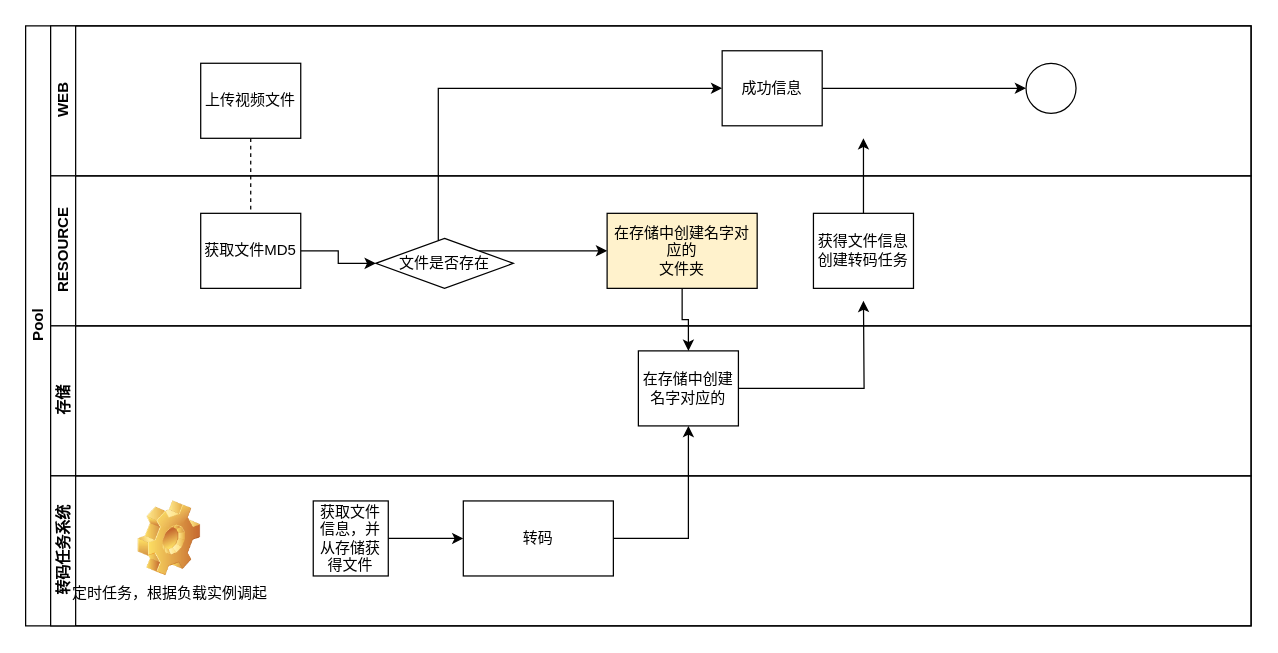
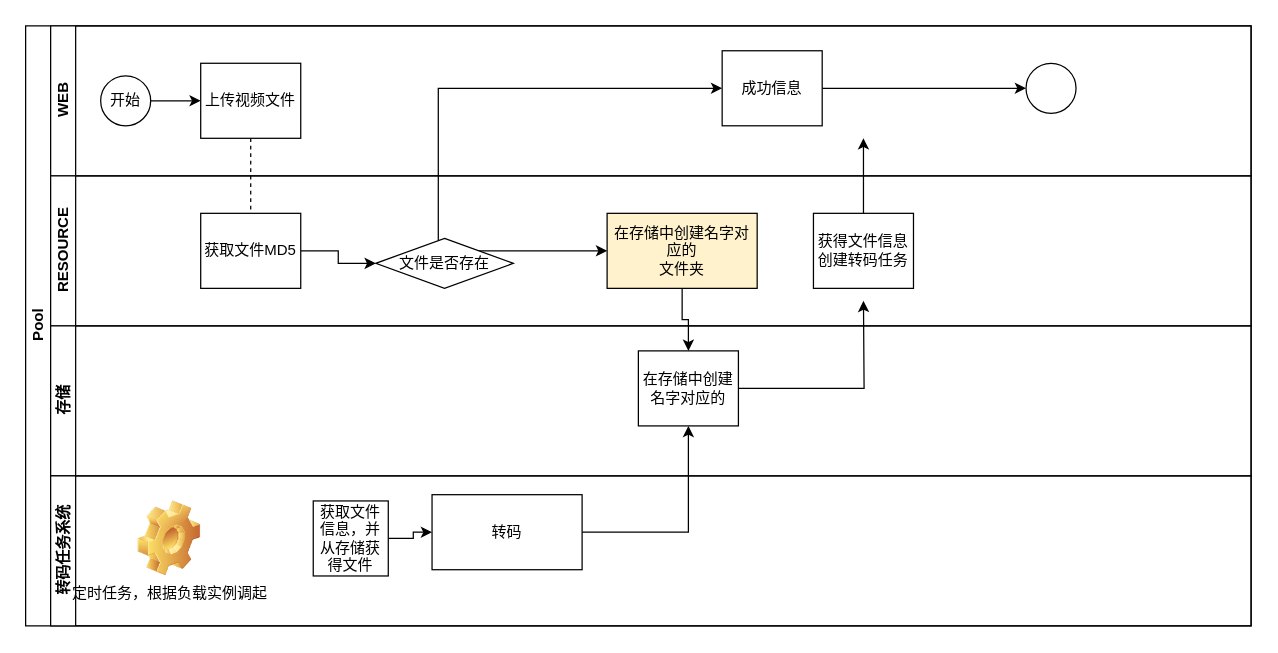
none -> (126, 101)
none -> (172, 101)
(538, 538) -> (507, 532)
